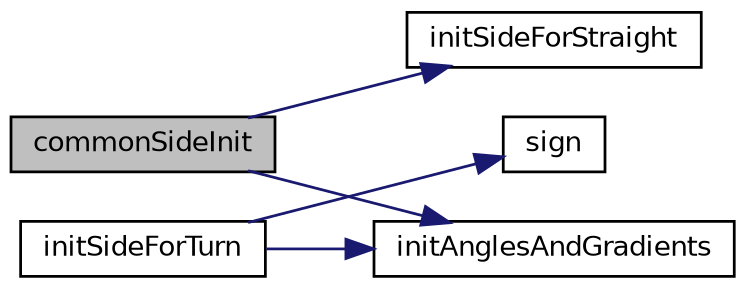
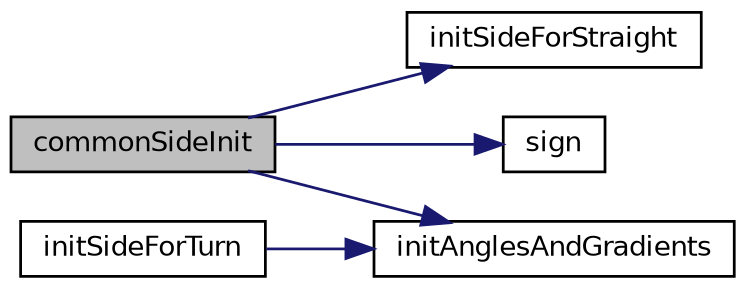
(385, 187) -> (375, 144)
